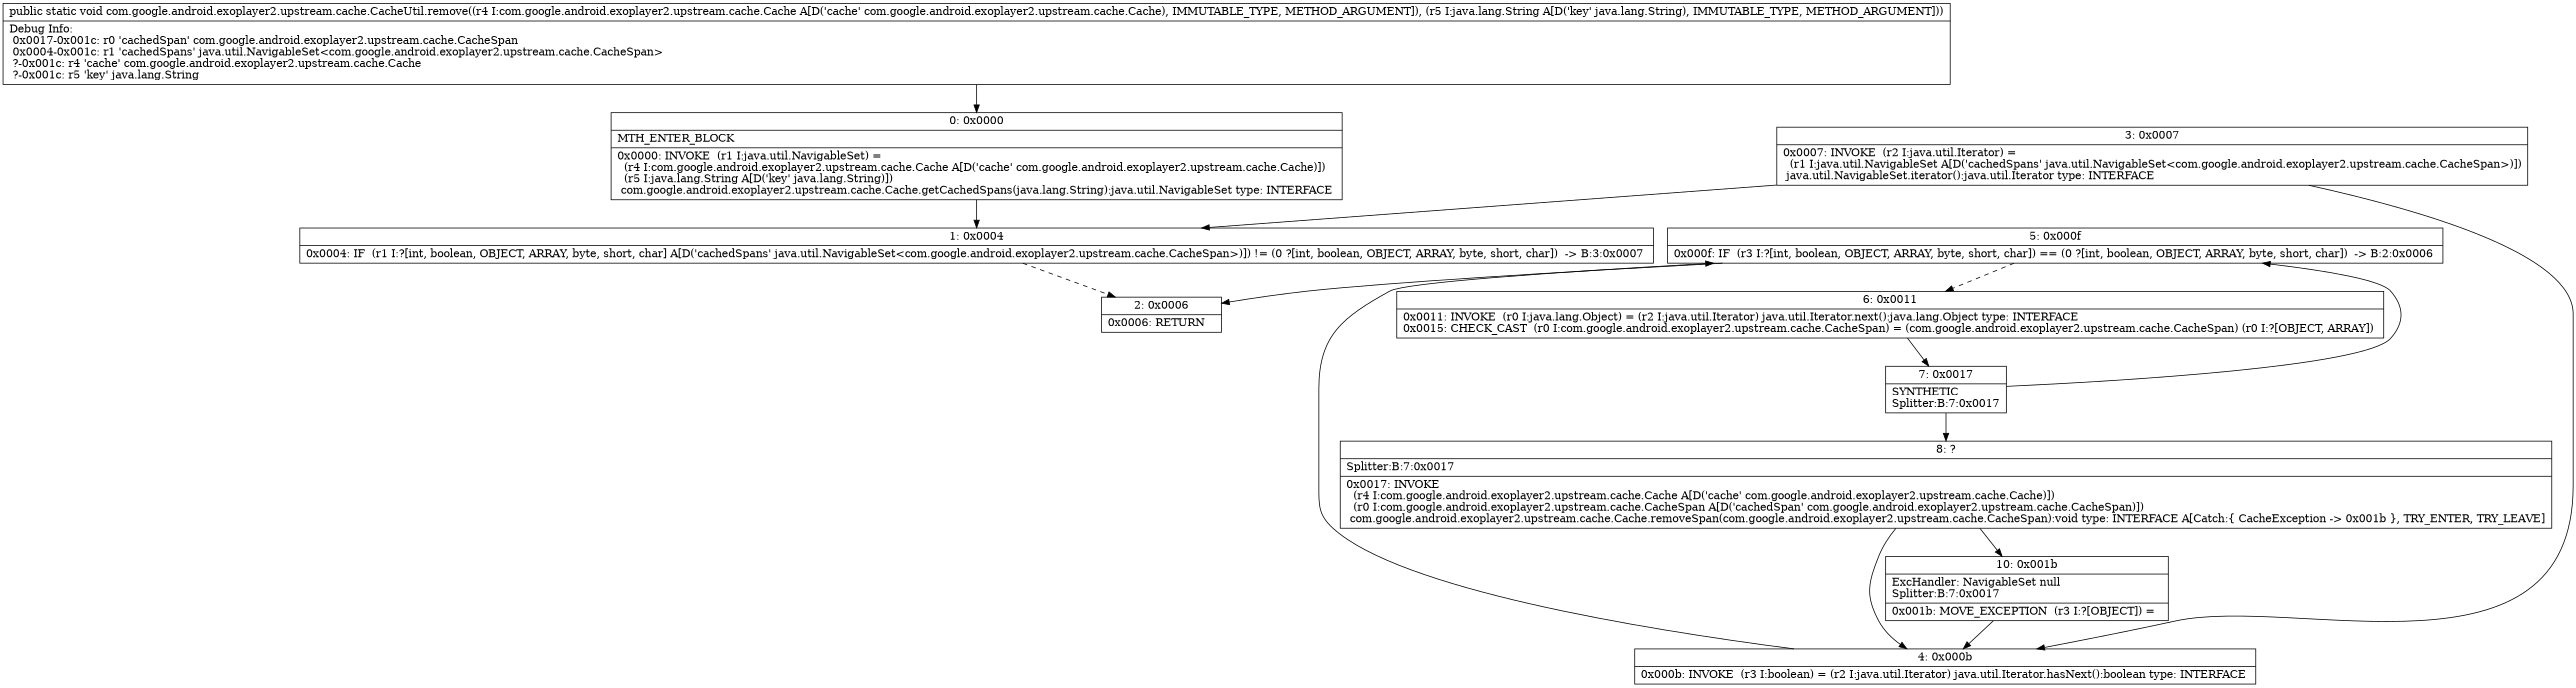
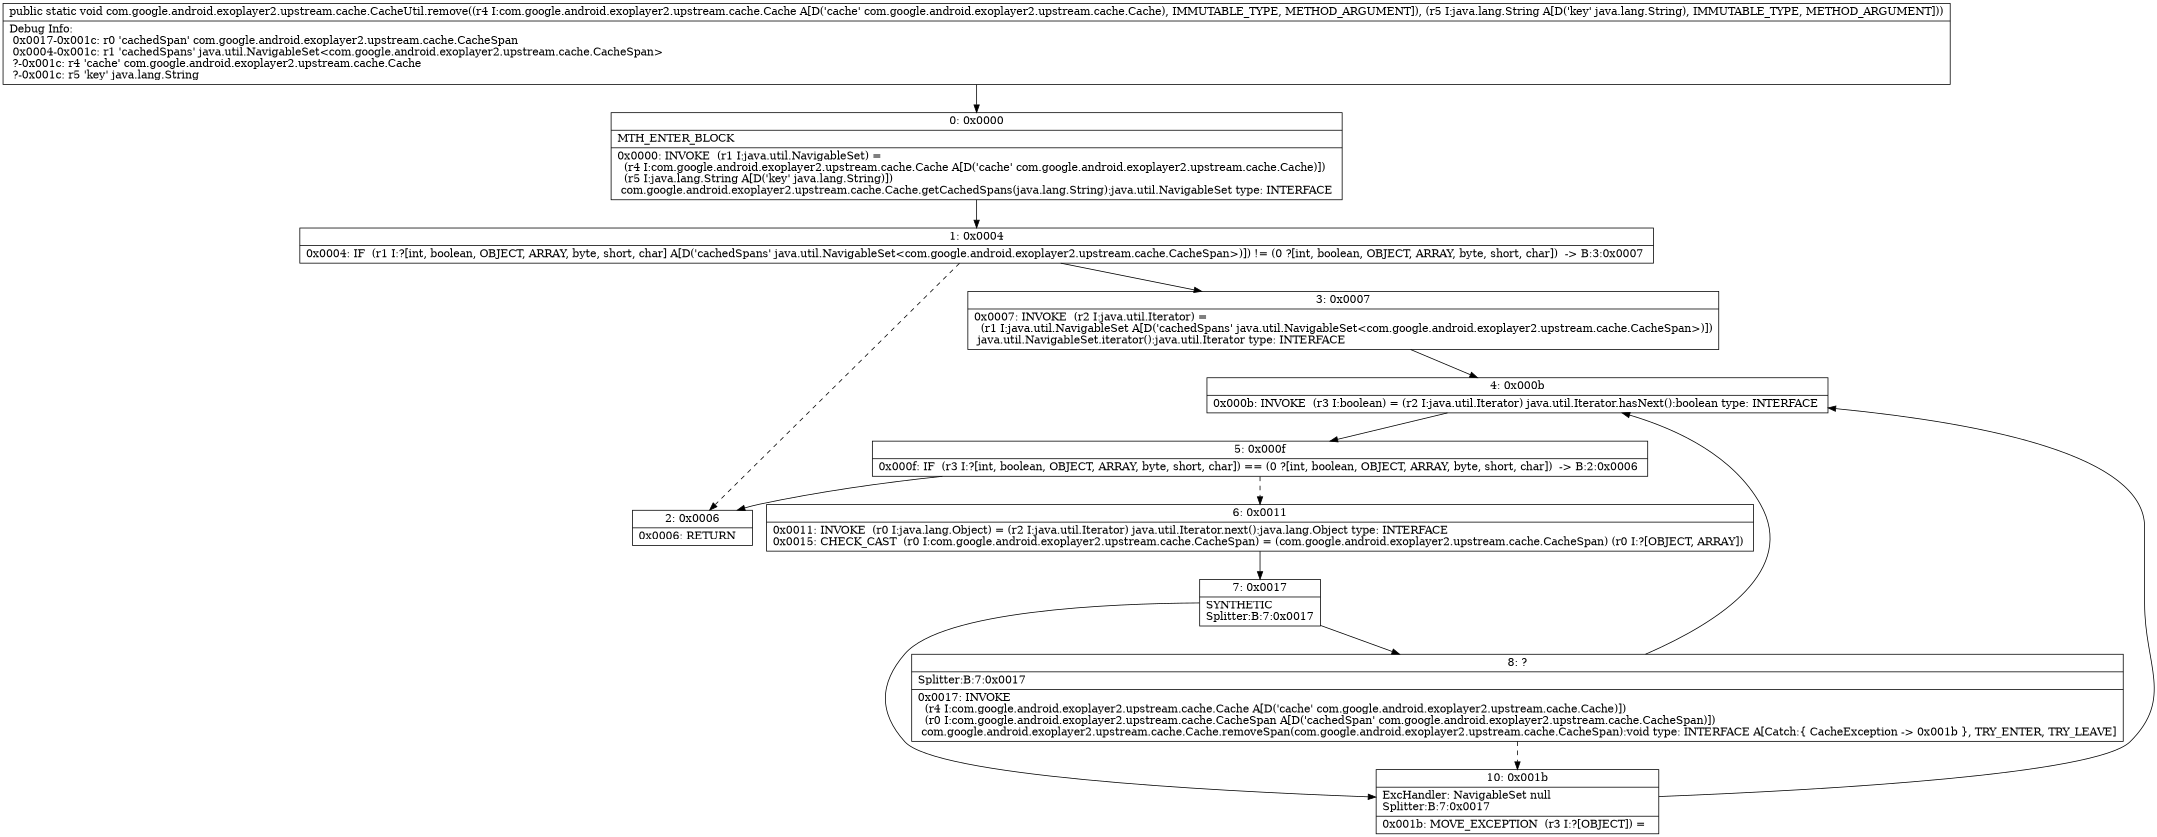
(1493, 206) -> (1127, 277)
(2289, 365) -> (935, 756)
(1989, 539) -> (1517, 752)
